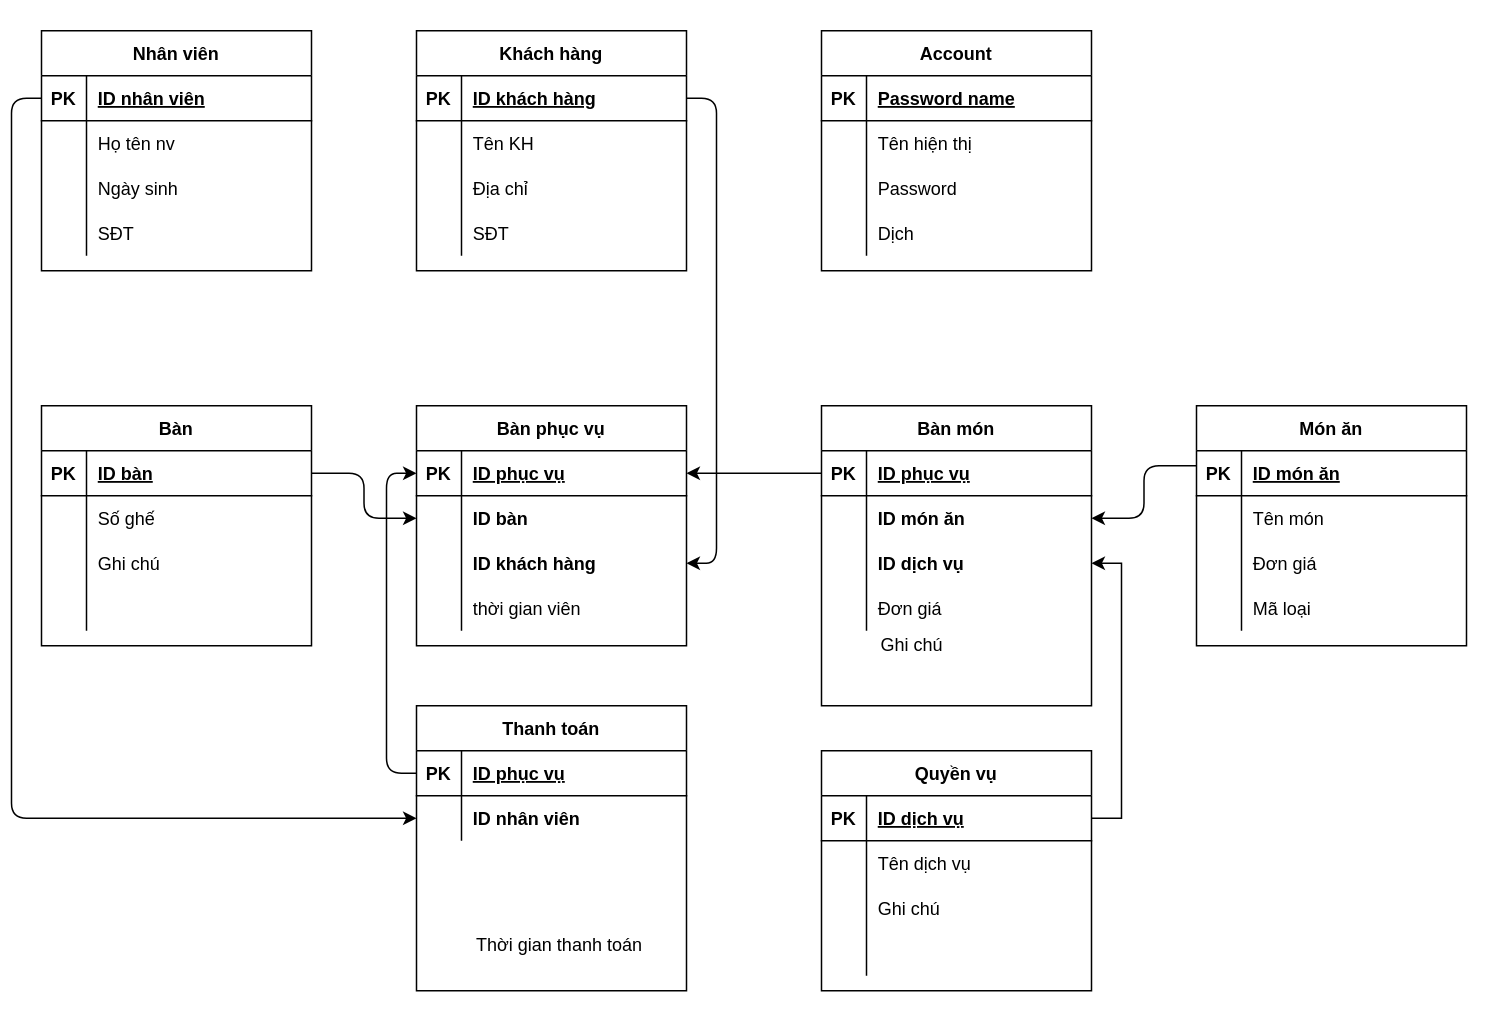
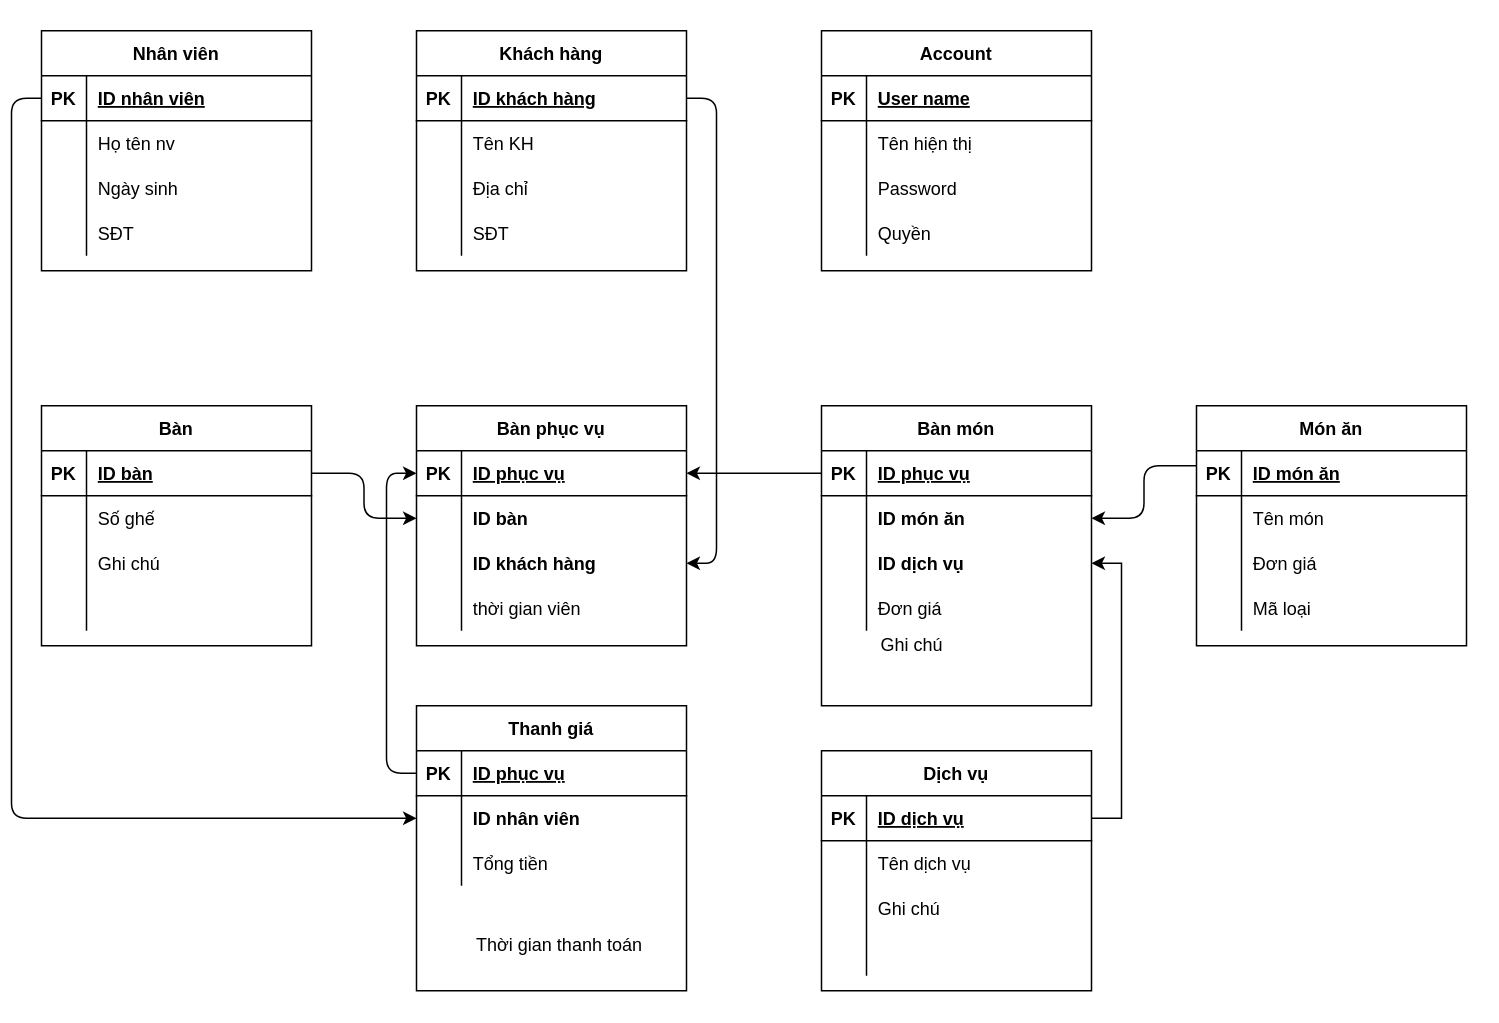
(941, 99) -> (921, 99)
(898, 234) -> (903, 234)
(551, 729) -> (551, 729)
(956, 774) -> (956, 774)
none -> (574, 863)
